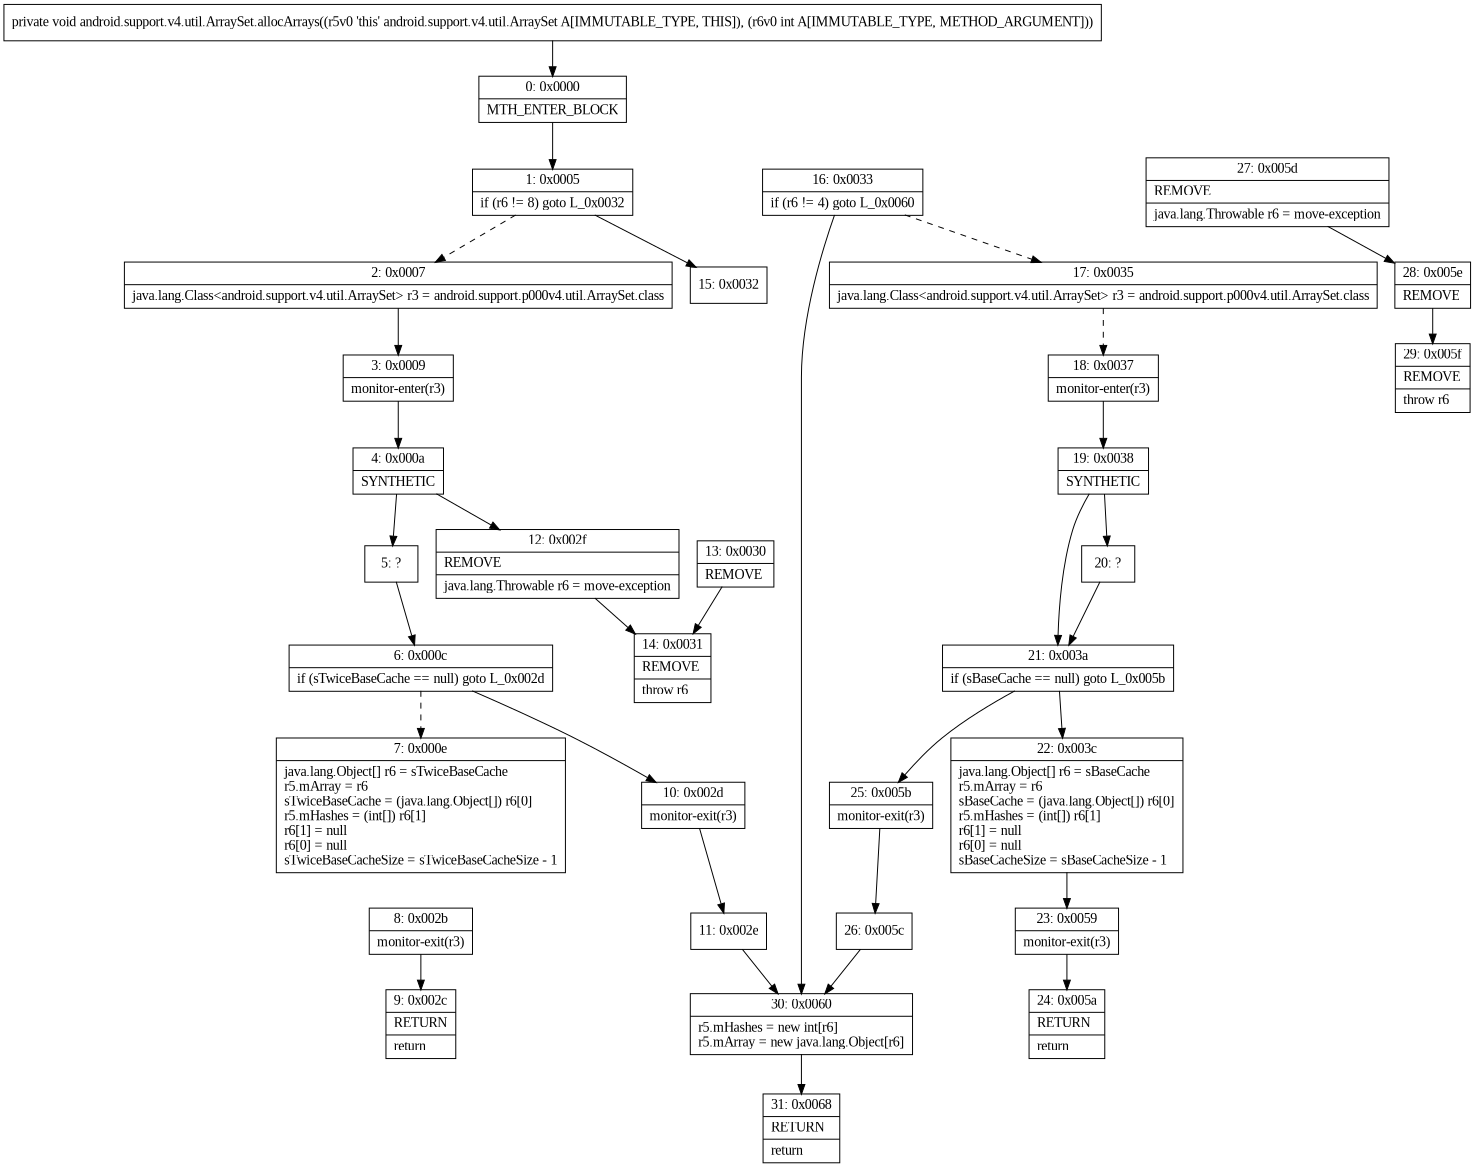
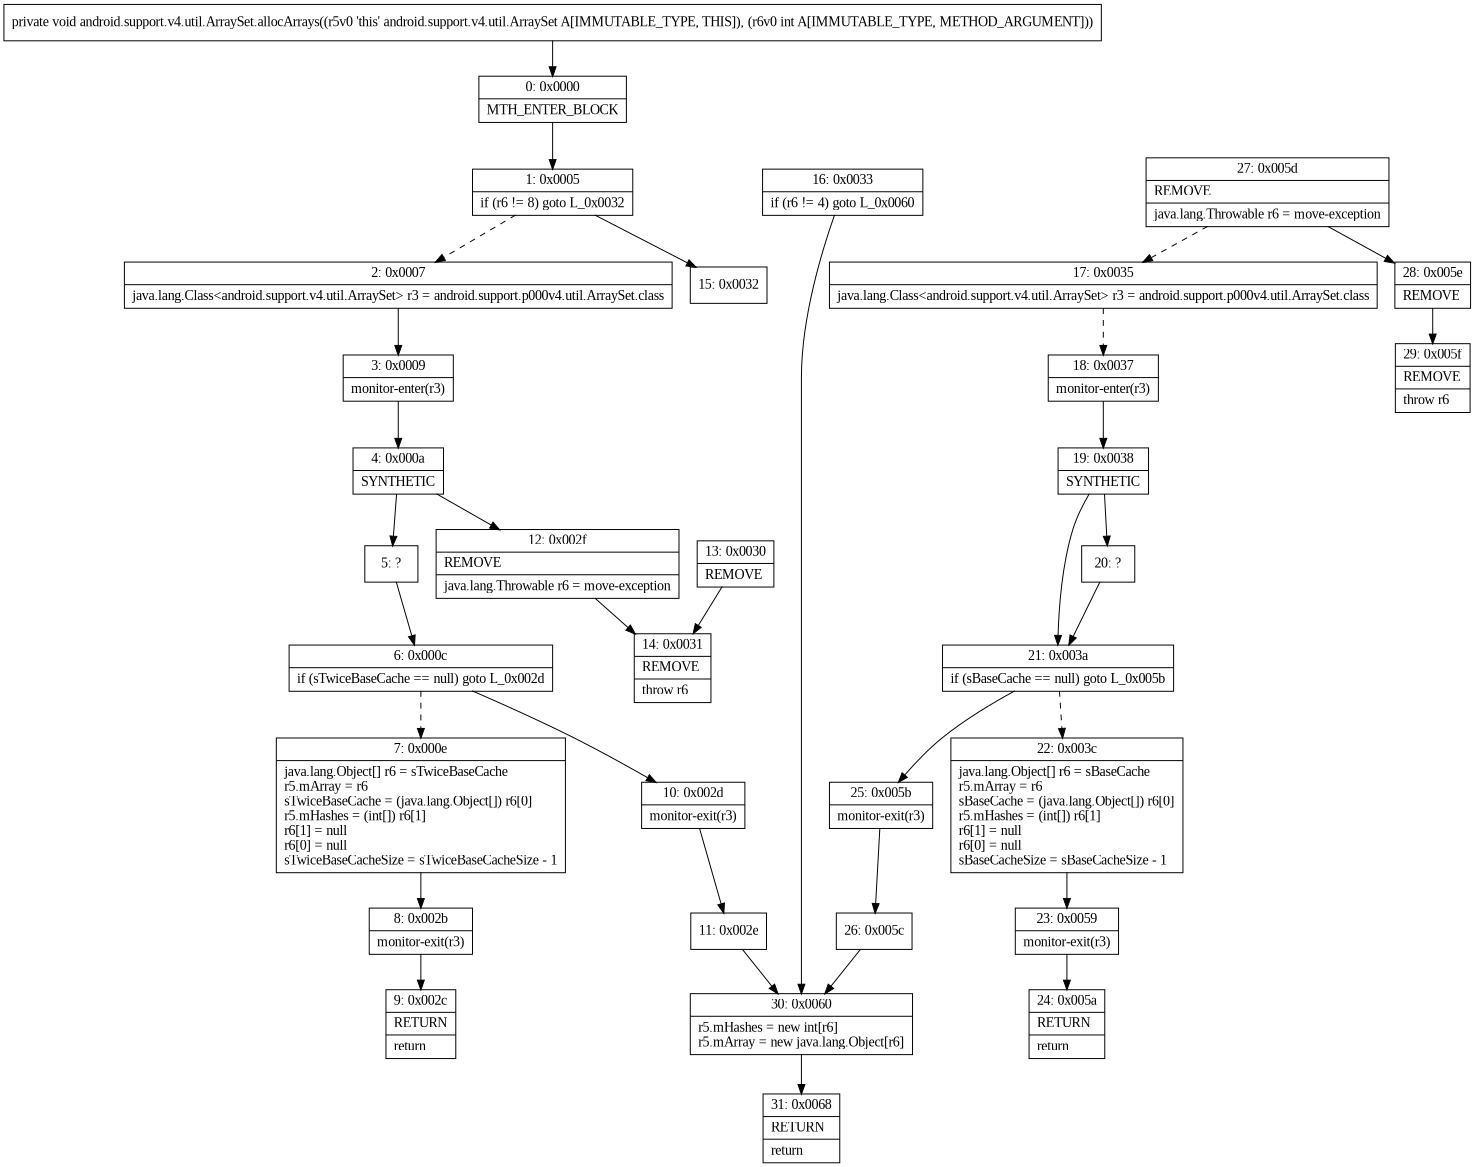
(968, 237) -> (1180, 242)
(1061, 710) -> (1061, 710)
none -> (421, 885)
